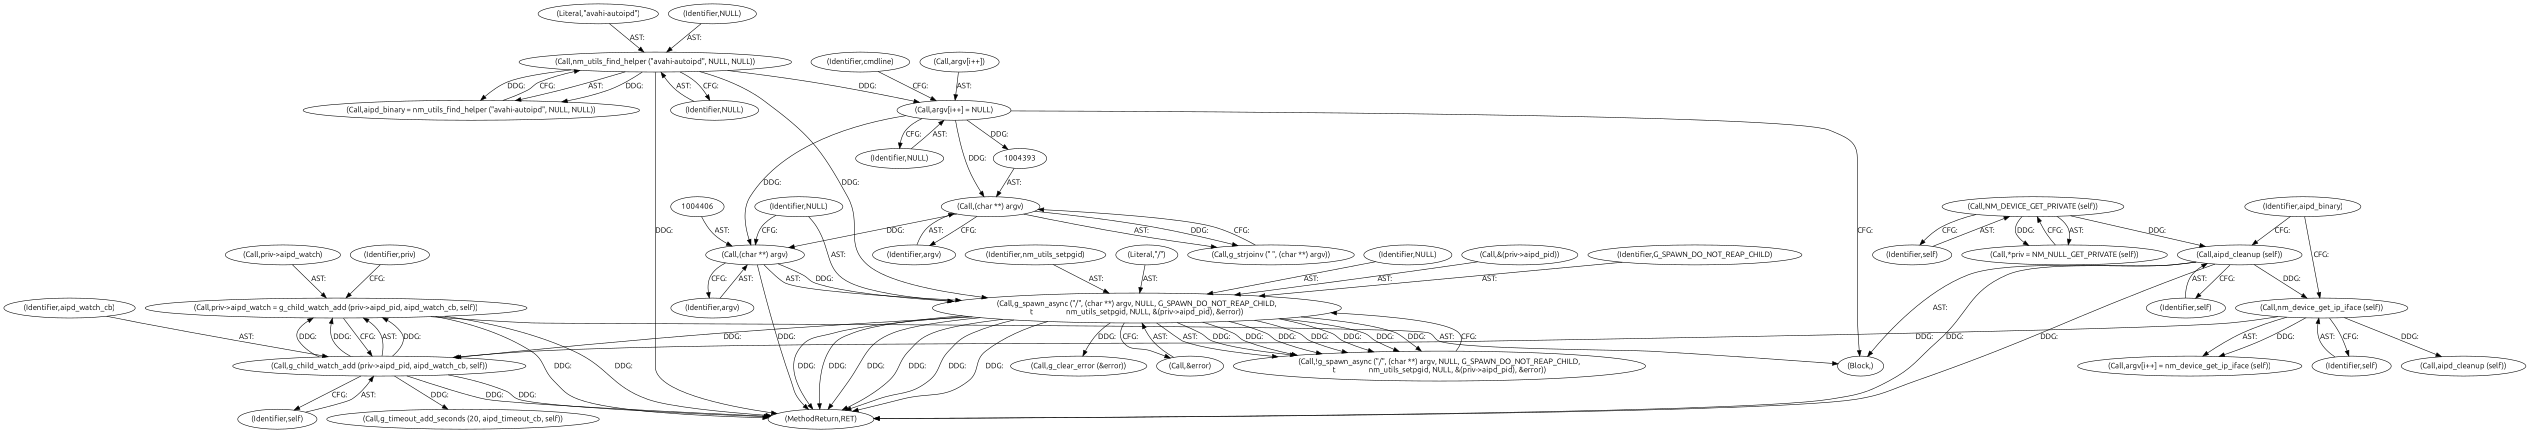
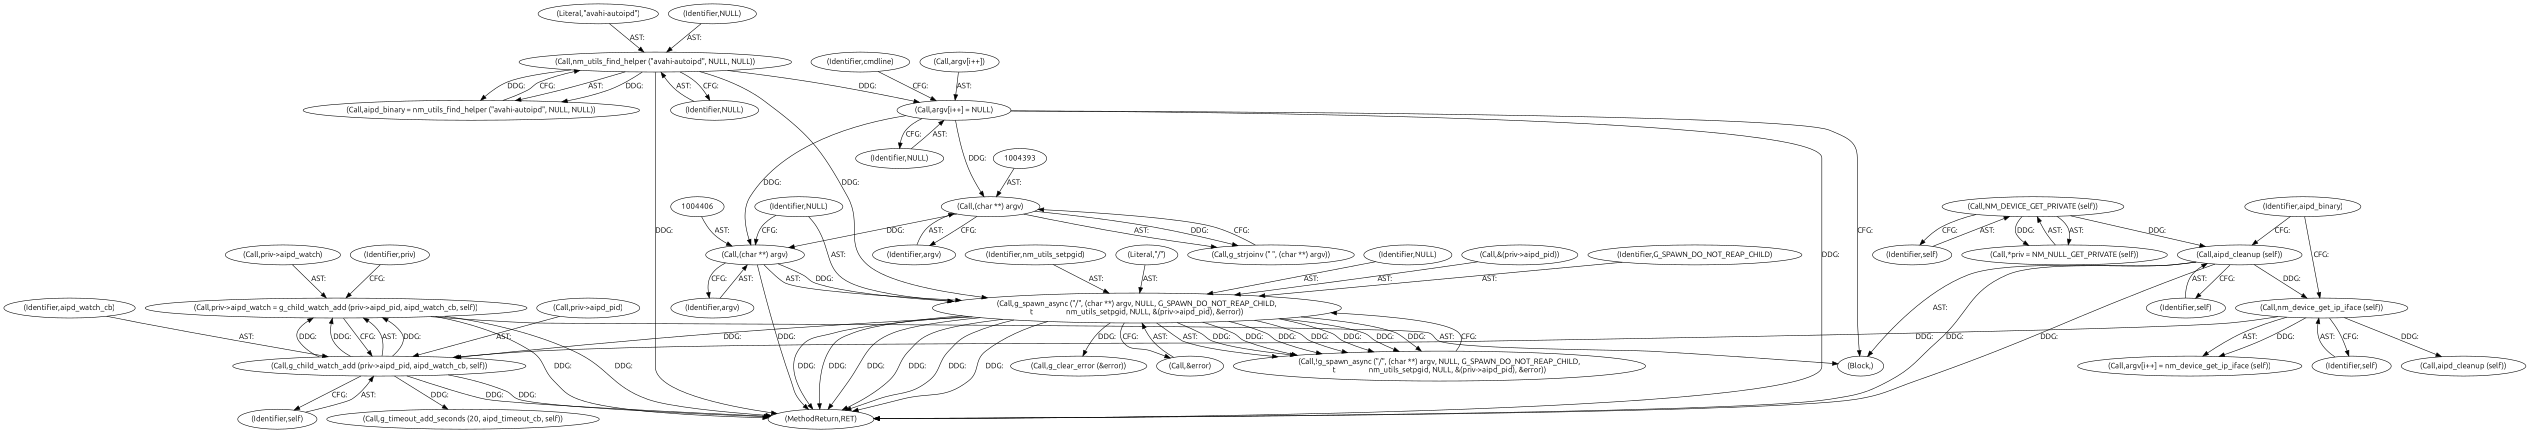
(985, 133) -> (1822, 328)
(2056, 231) -> (2056, 231)
none -> (588, 308)
